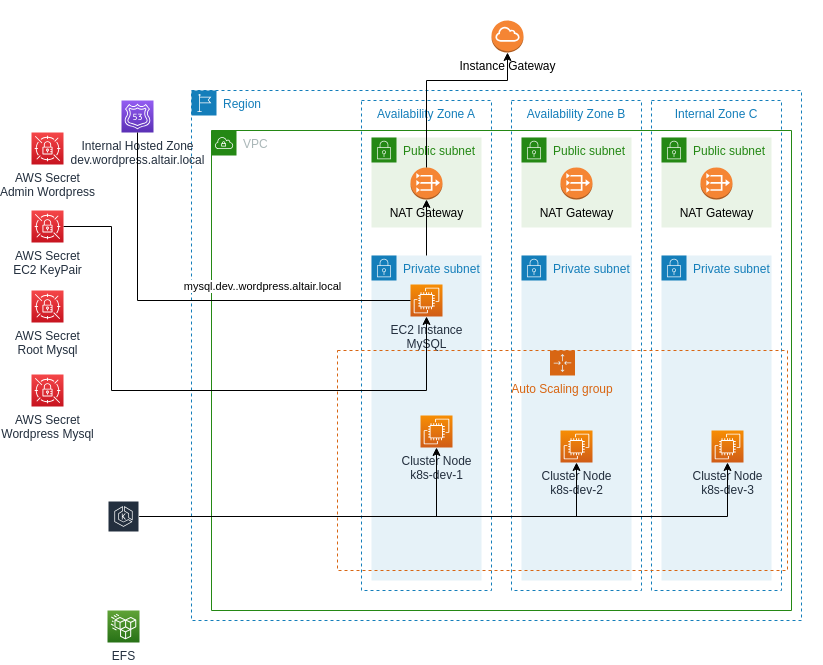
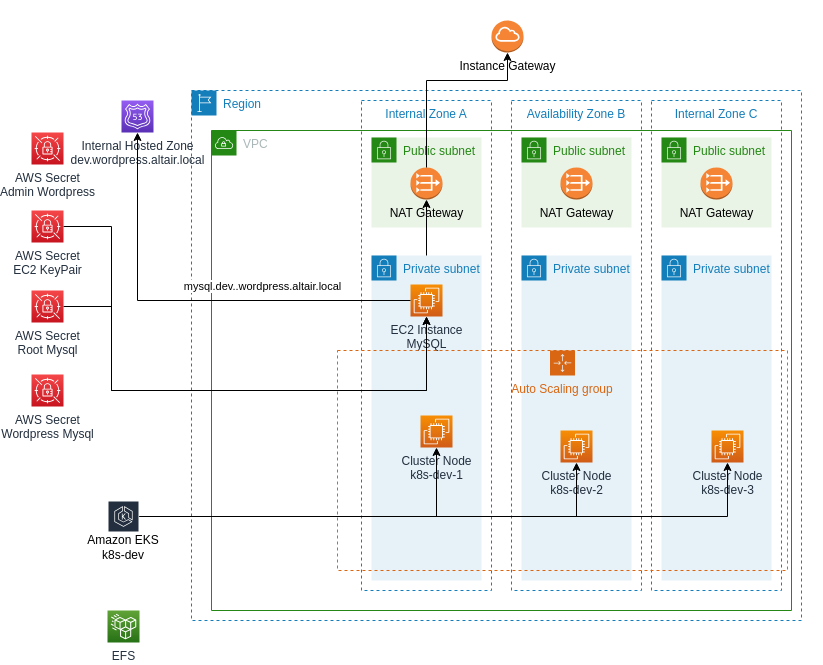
(426, 114) -> (426, 114)
(138, 139) -> (138, 141)
none -> (86, 307)
none -> (124, 548)
